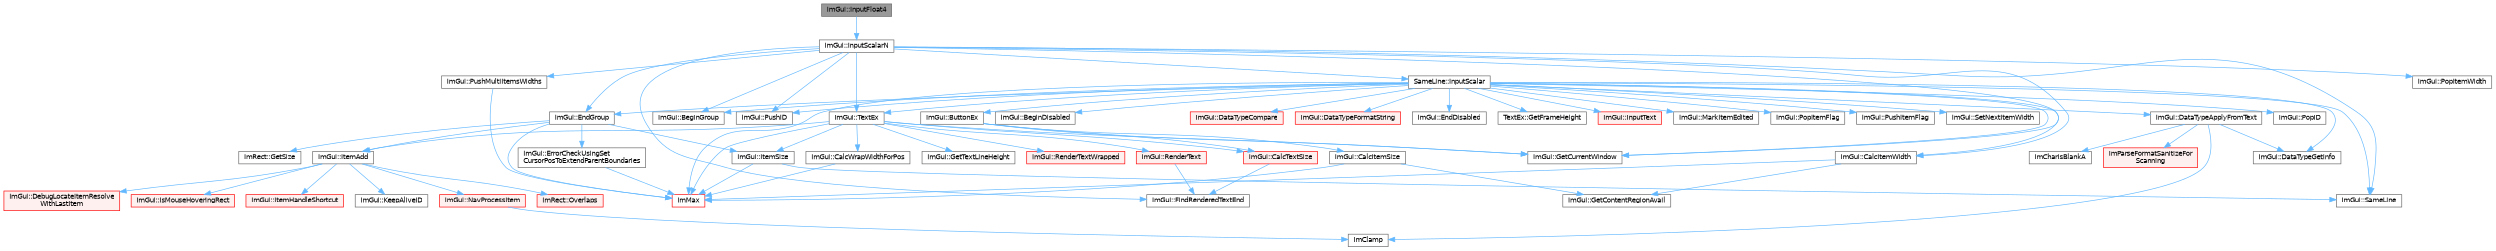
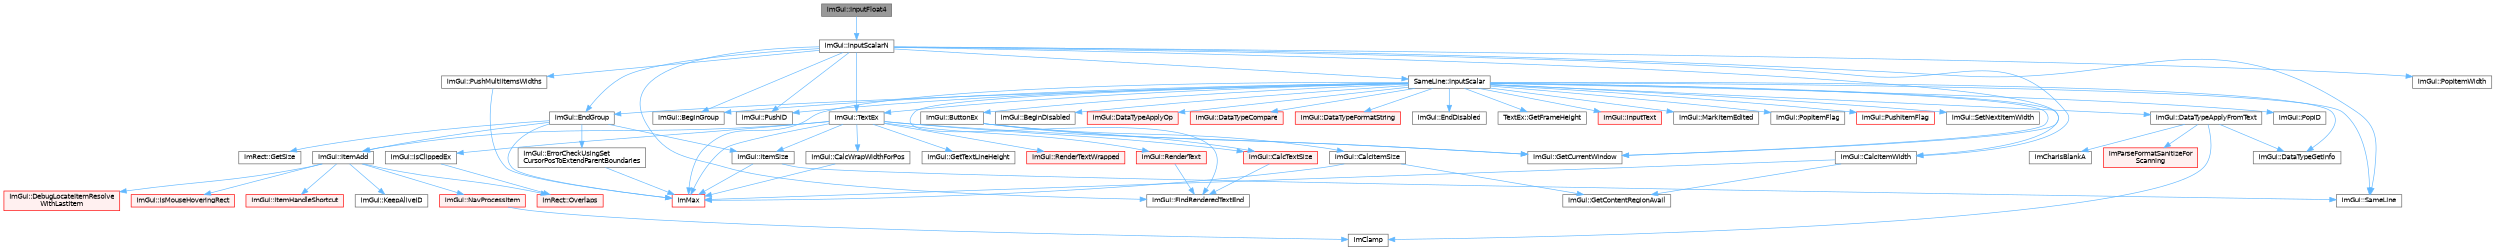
none -> (980, 100)
none -> (1133, 118)
(1895, 118) -> (1895, 118)
none -> (421, 158)
